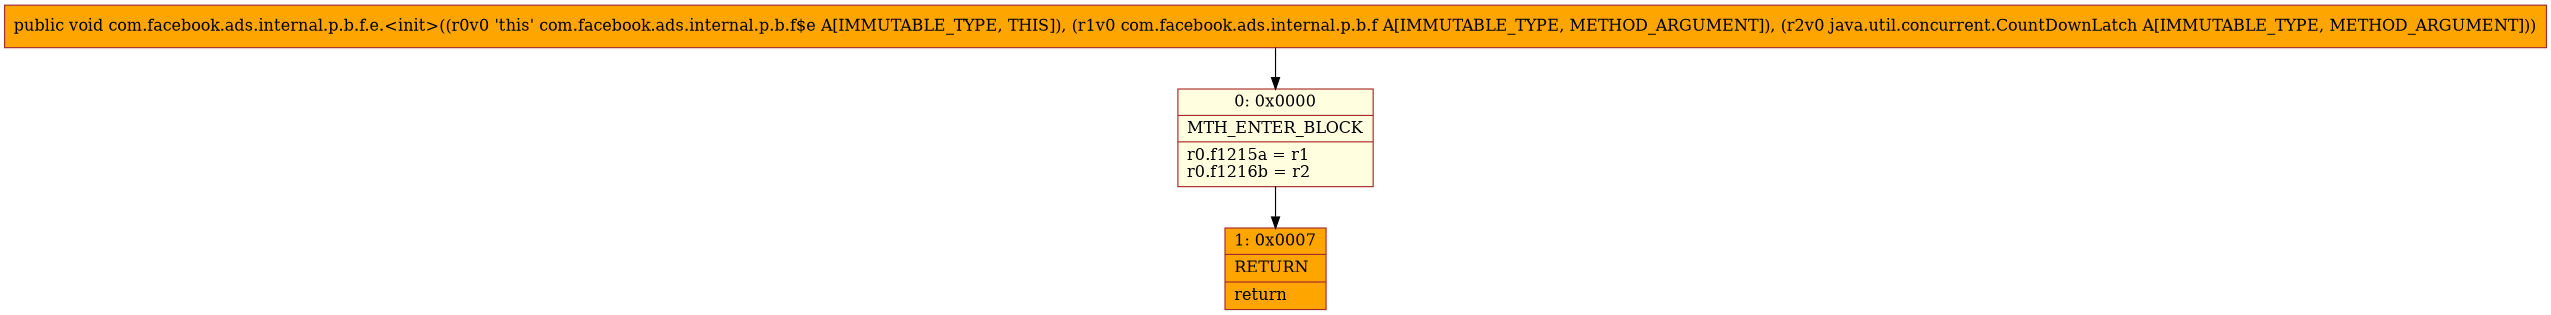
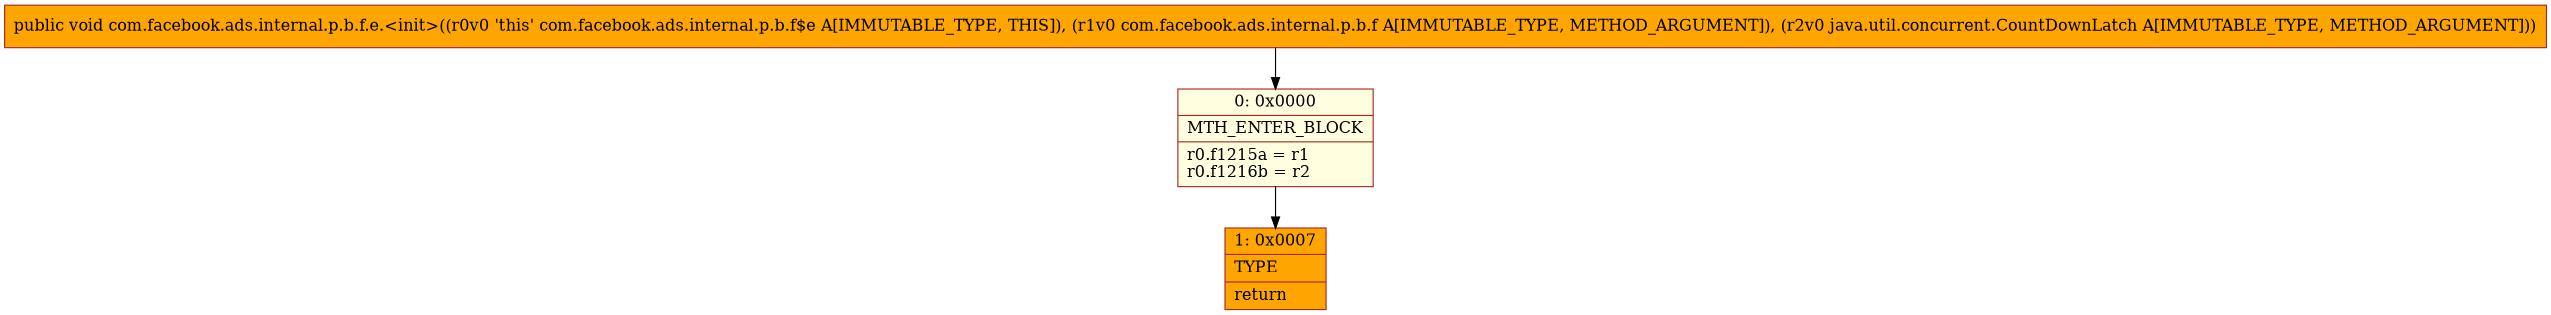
(1272, 268) -> (1257, 268)
